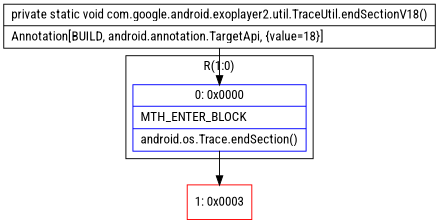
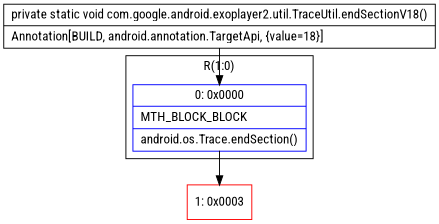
(194, 117) -> (194, 117)
